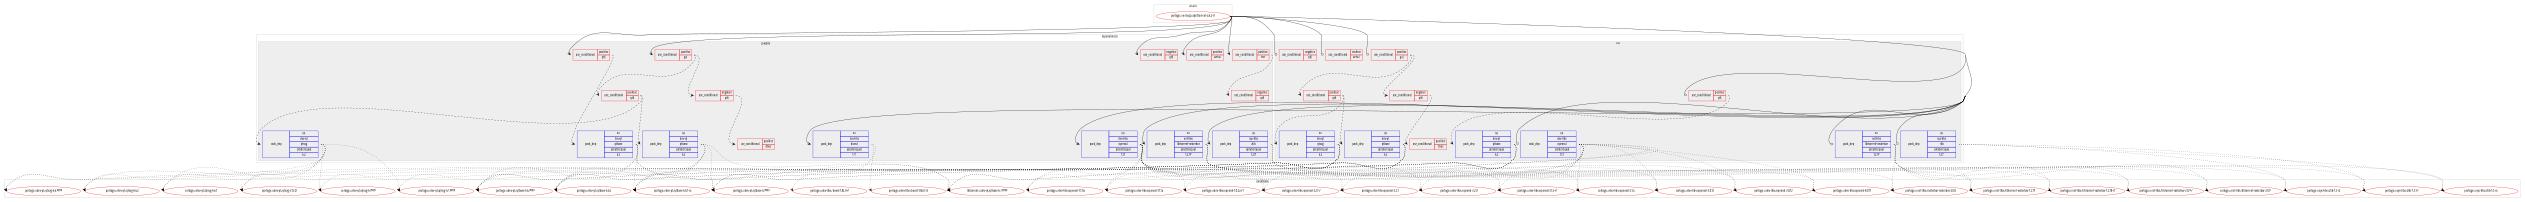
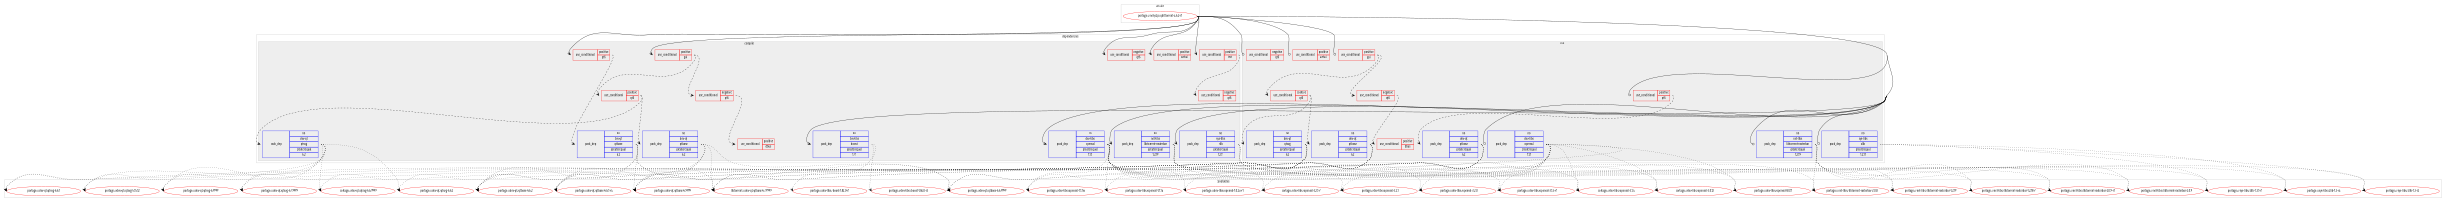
(1695, 191) -> none
(1931, 191) -> (1852, 191)
